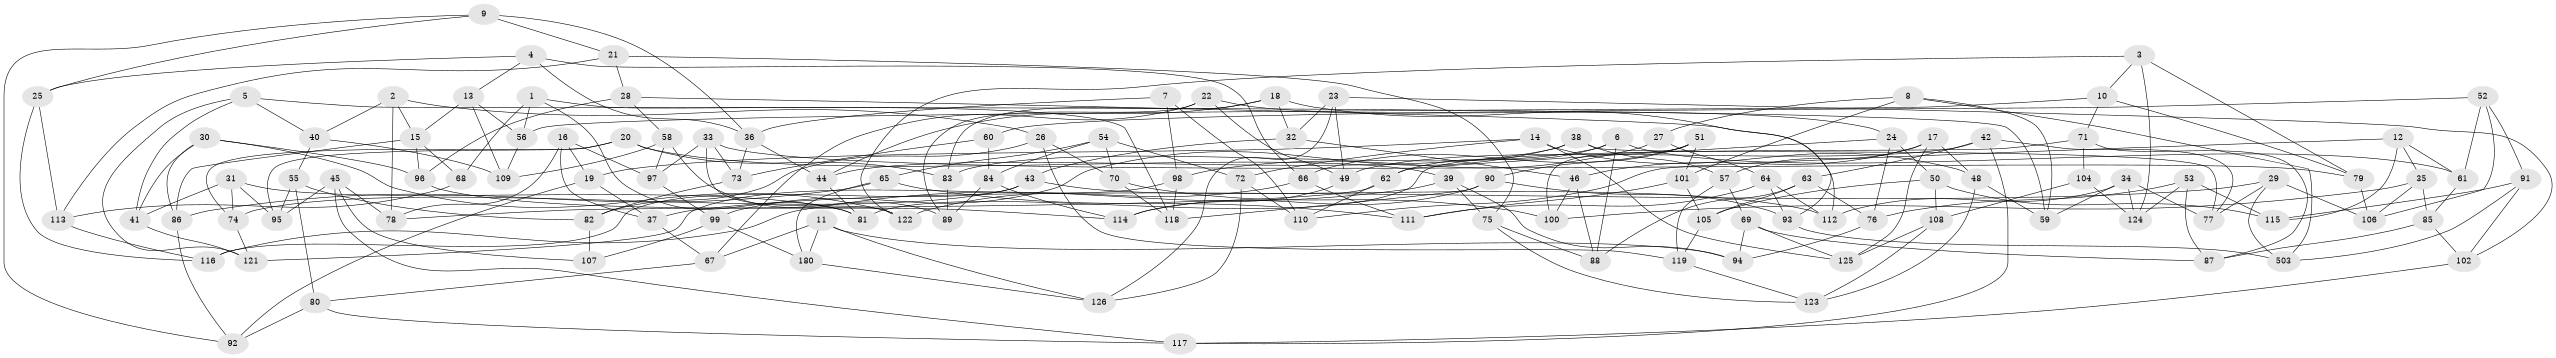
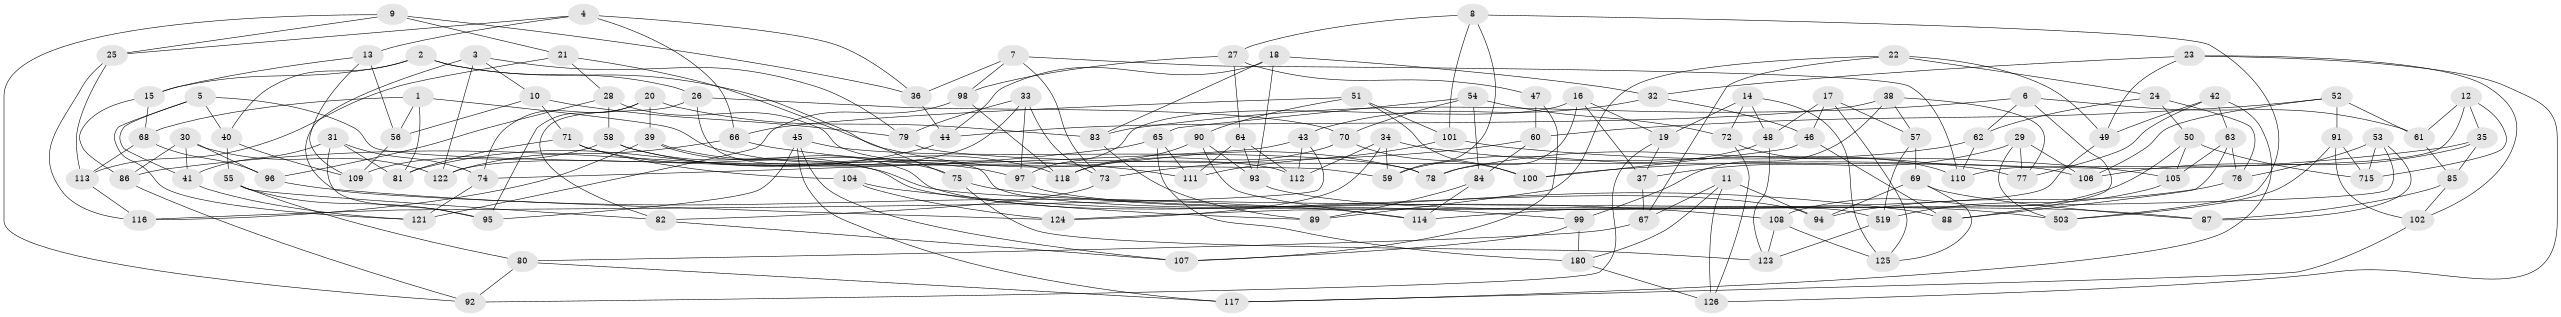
none -> (1536, 97)
(744, 156) -> (1061, 116)
(418, 159) -> (212, 159)
(2273, 220) -> (2367, 179)
(1679, 262) -> (1883, 220)
